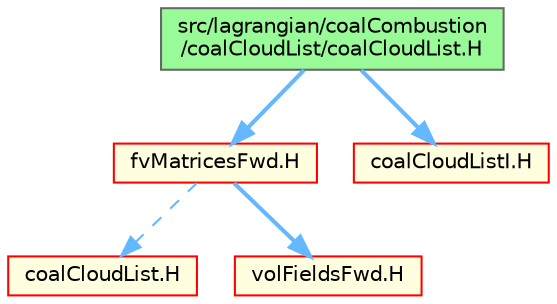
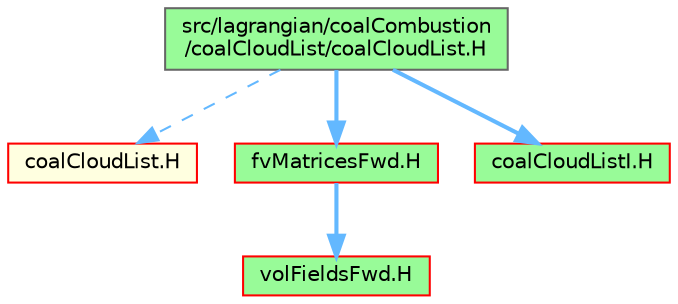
(215, 163) -> (336, 163)
(451, 163) -> (572, 163)
(166, 212) -> (218, 102)
(328, 276) -> (336, 276)
